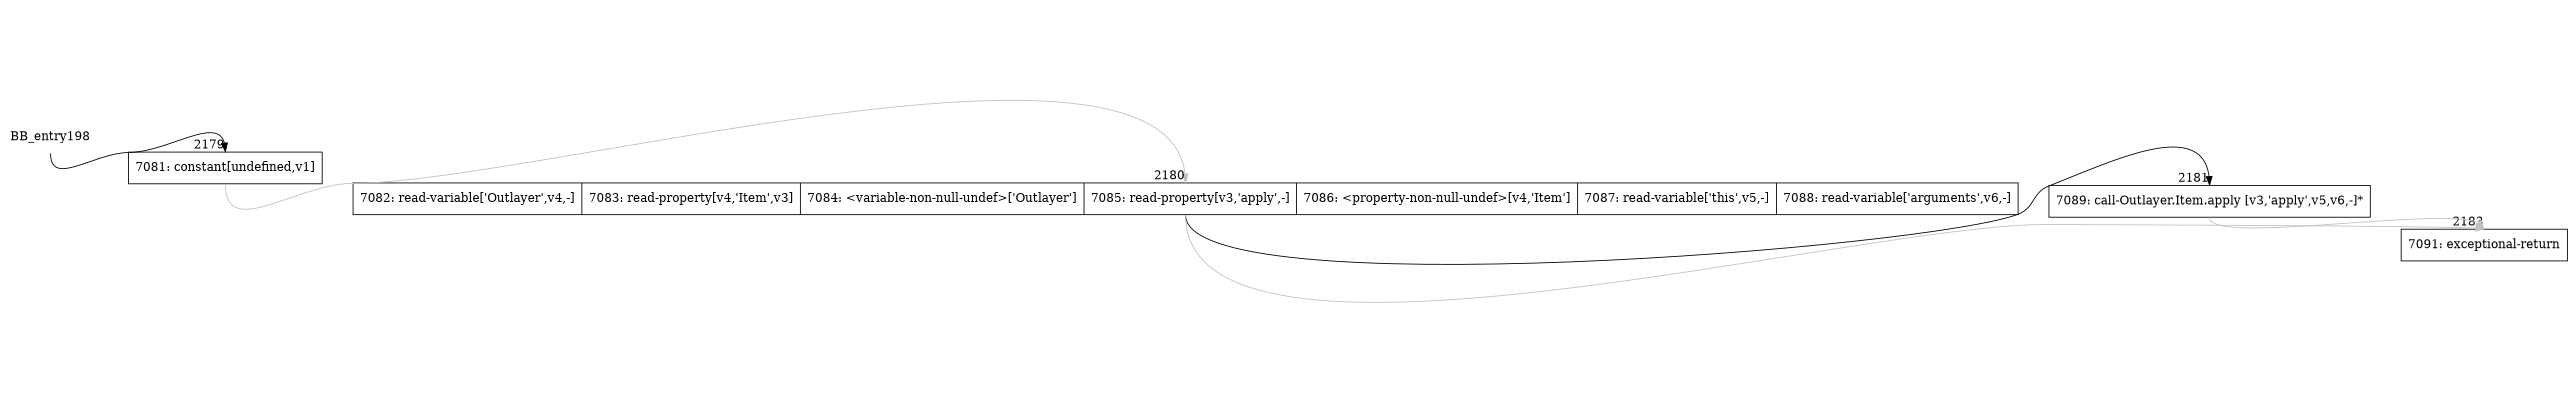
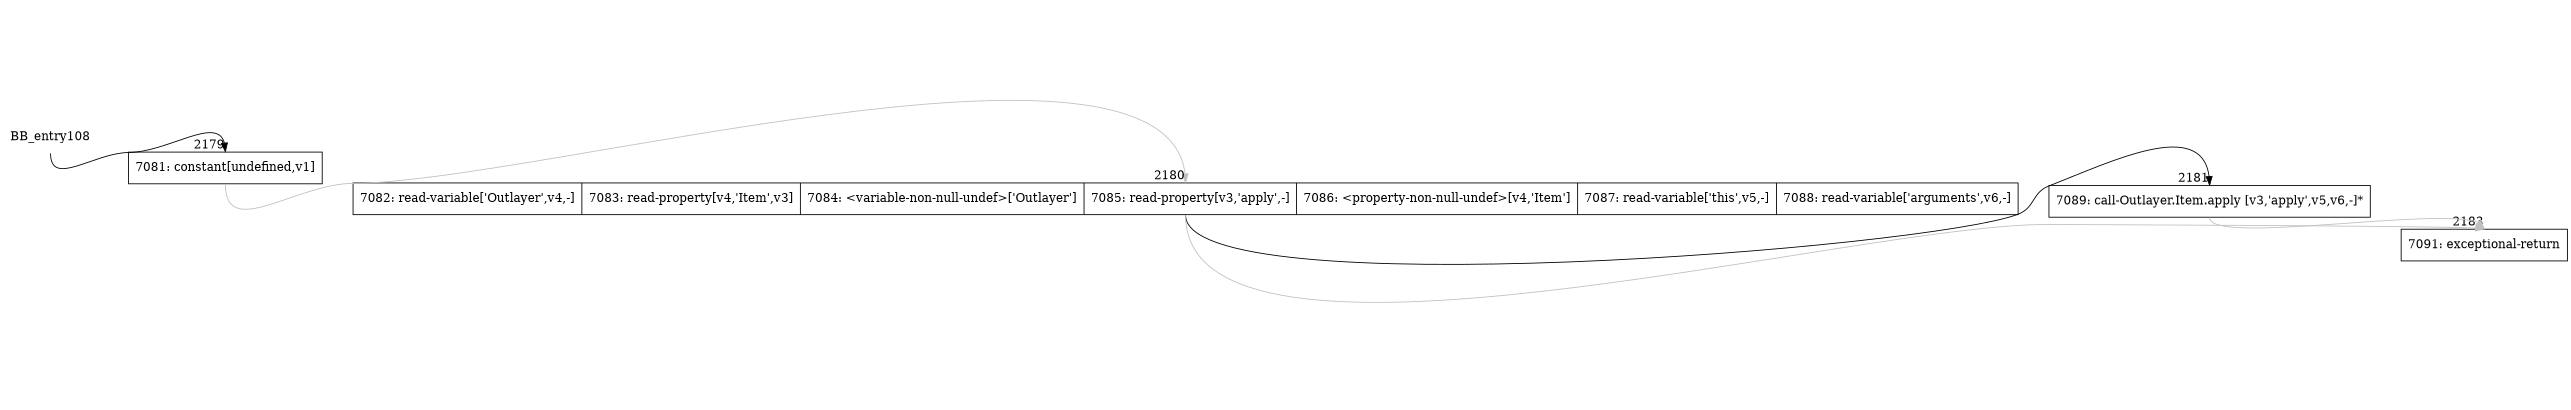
(51, 137) -> (51, 137)
